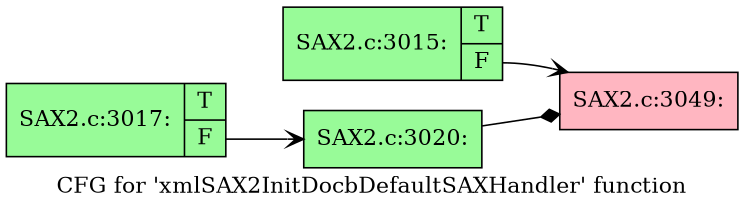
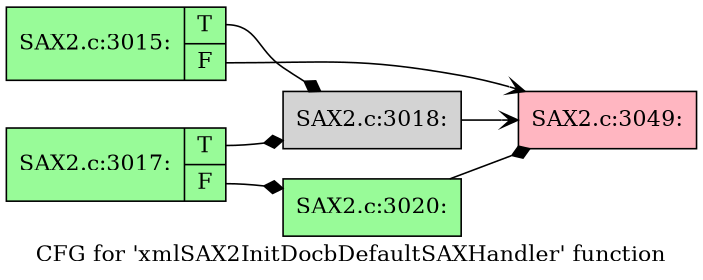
none -> (372, 120)
(257, 139) -> (245, 184)
